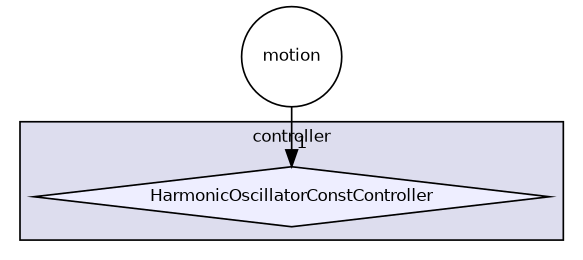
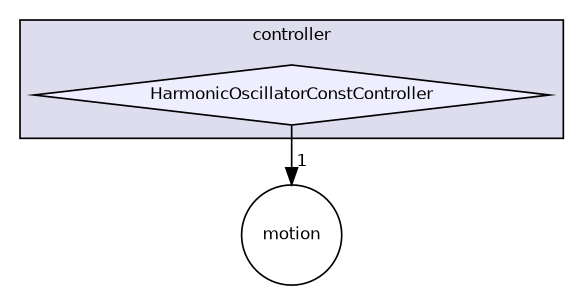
(292, 133) -> (292, 149)
